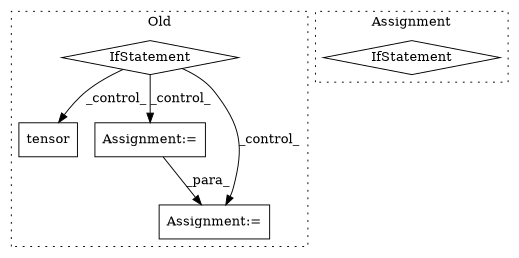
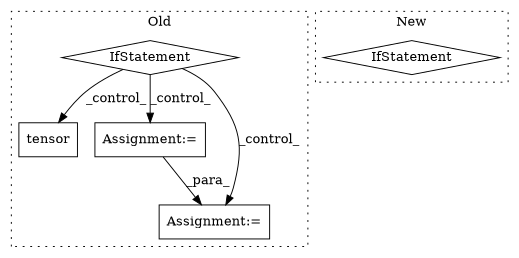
(412, 22) -> (412, 22)
